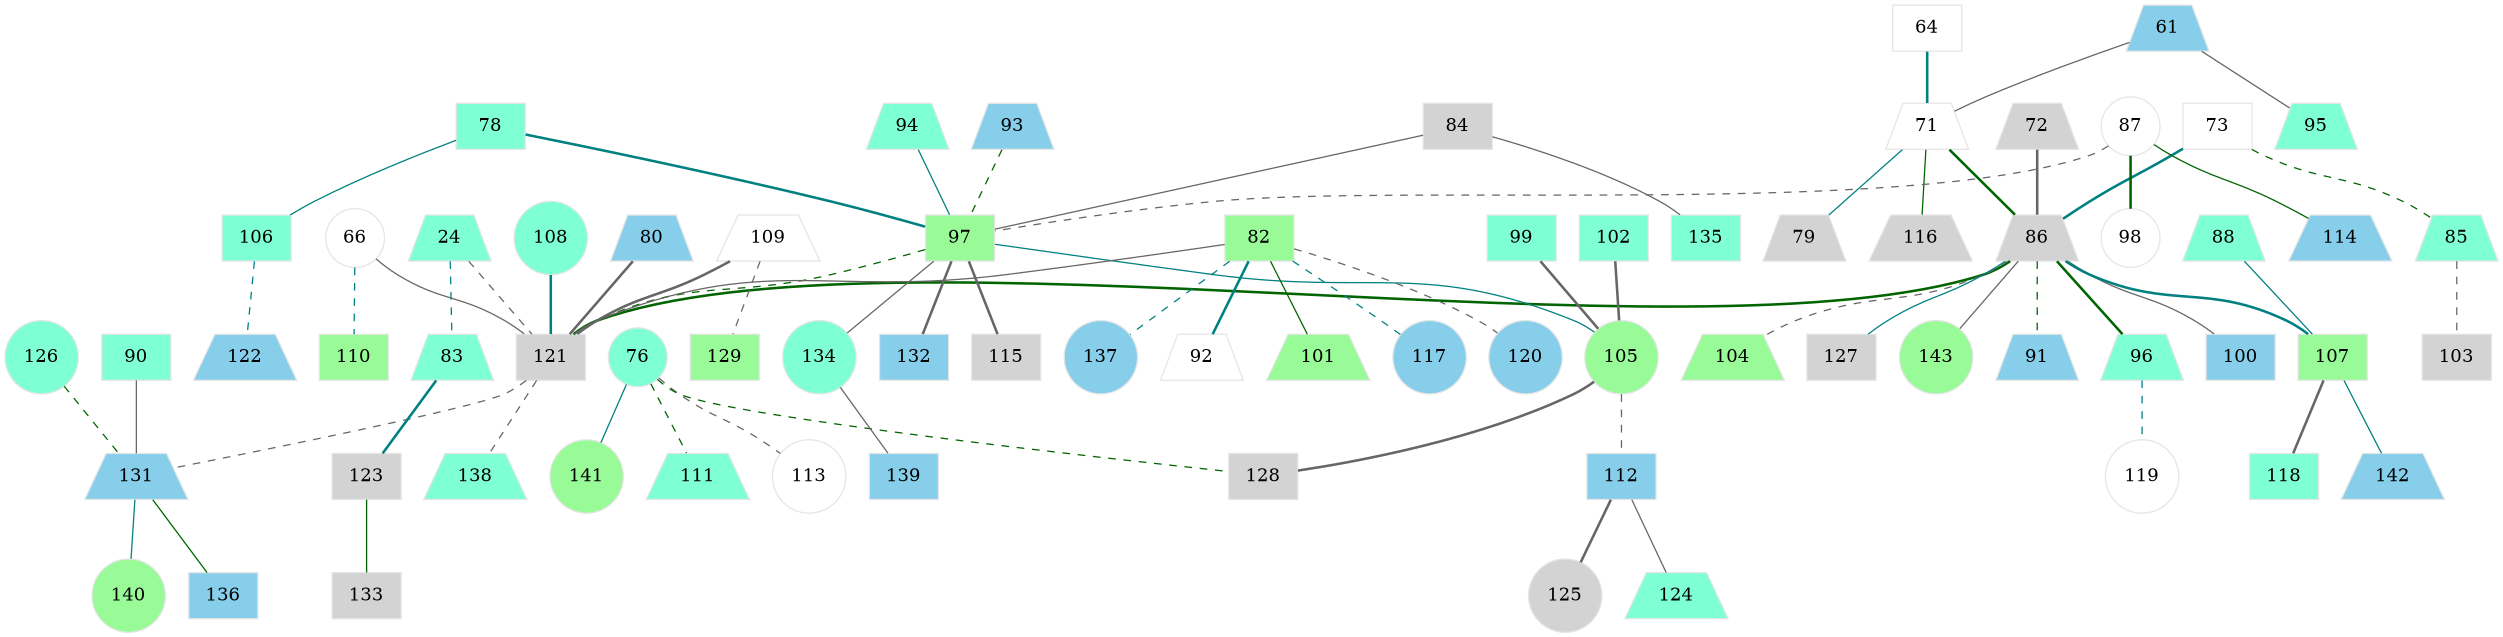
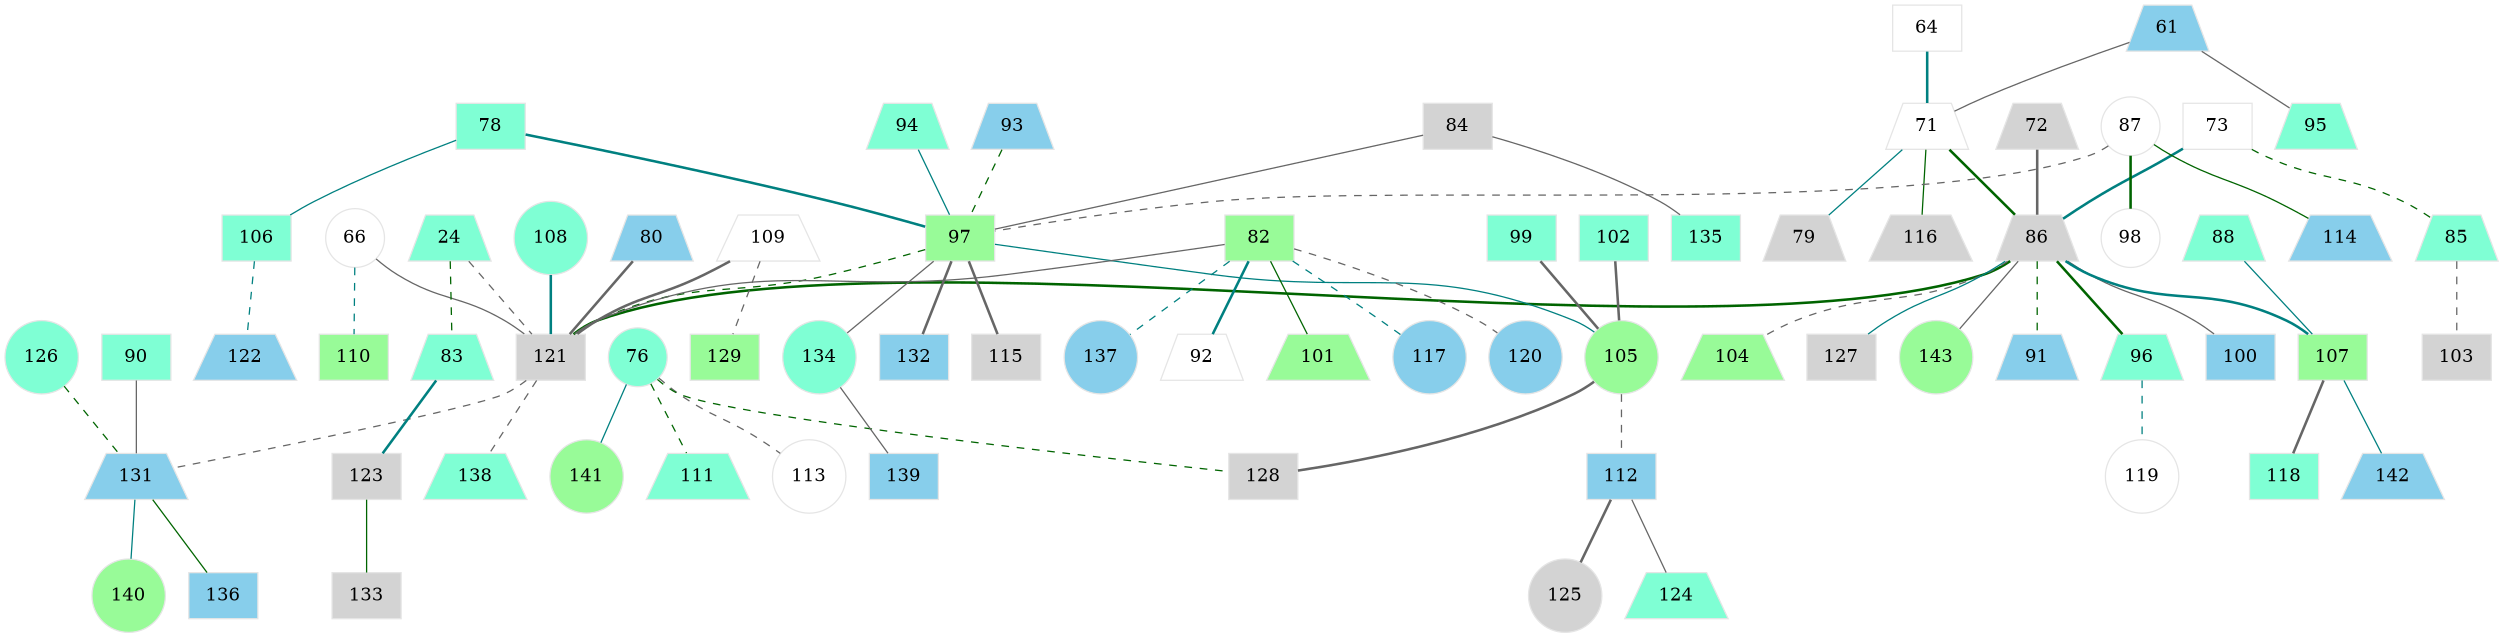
(451, 289) -> (451, 289)
